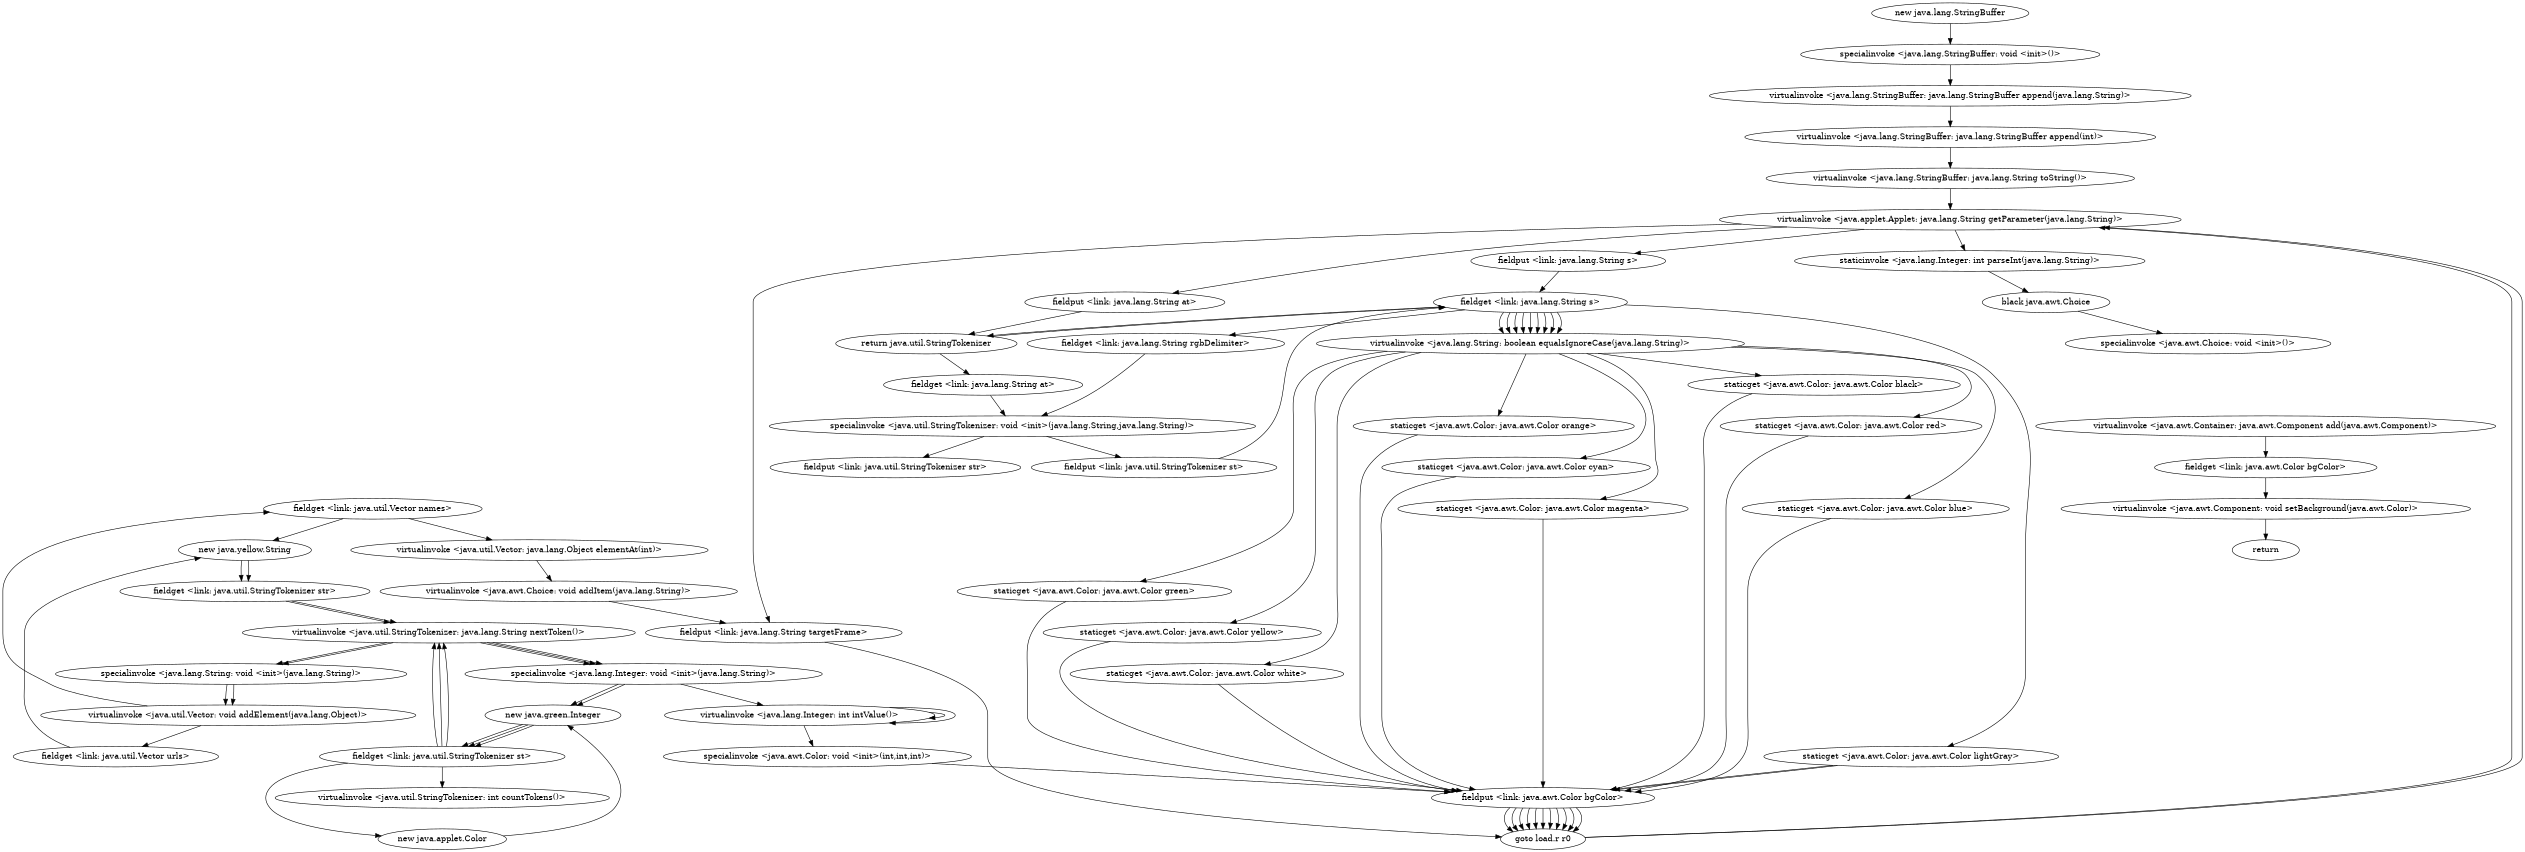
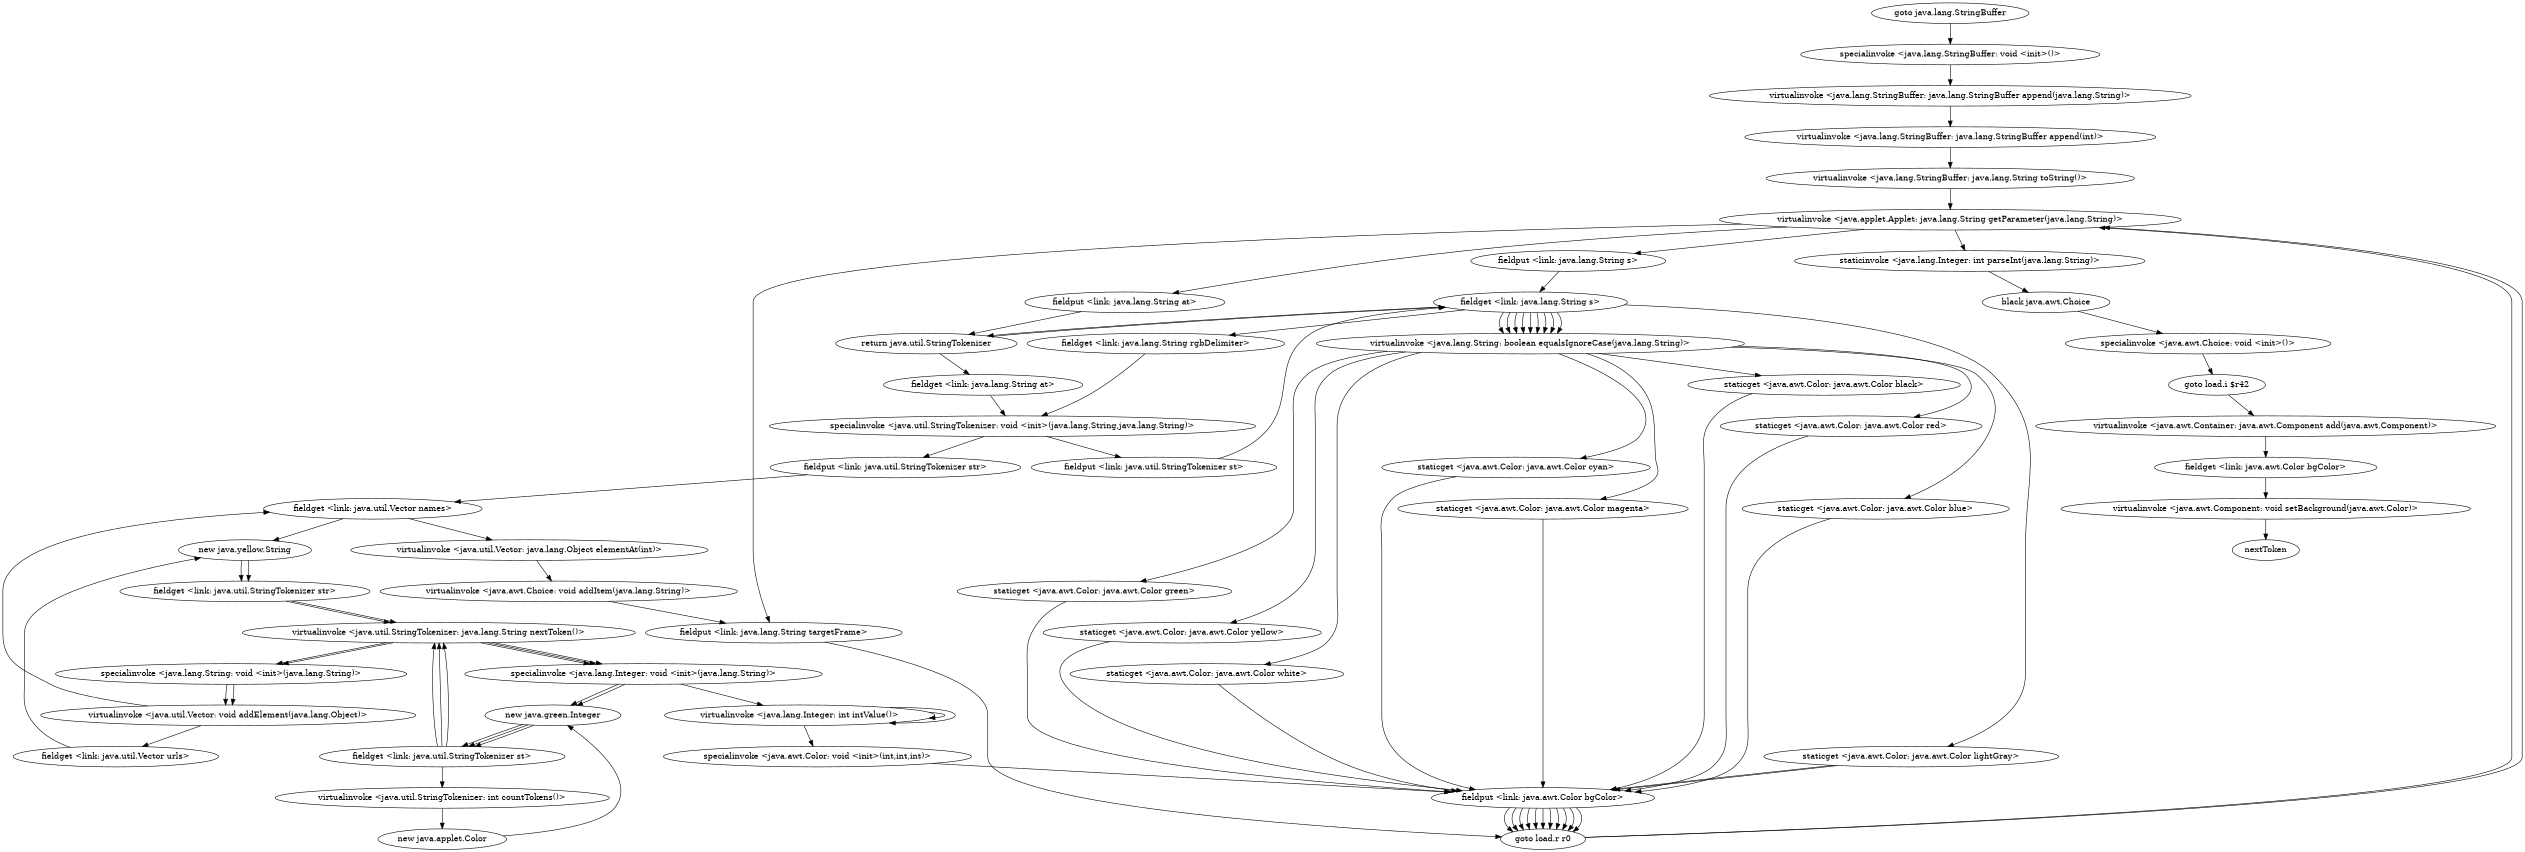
(1950, 13) -> (1950, 13)
none -> (2217, 385)
(1494, 426) -> none
none -> (634, 488)
(2266, 550) -> (2266, 550)
(272, 810) -> (442, 816)
